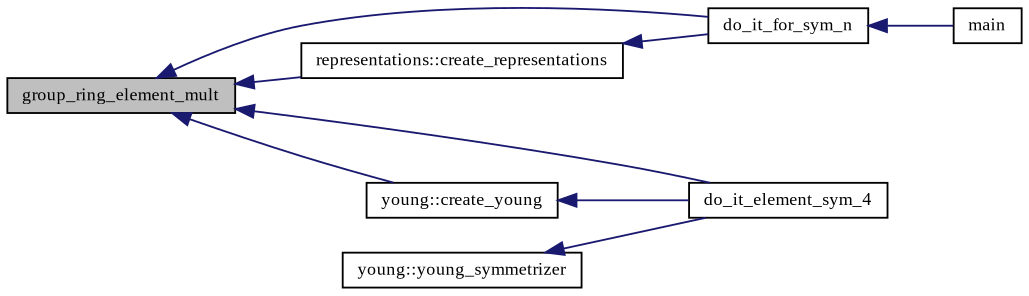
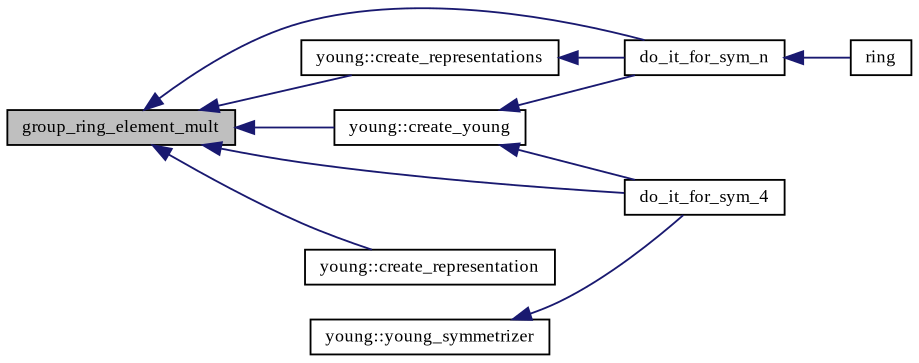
(988, 26) -> (881, 58)
(462, 61) -> (430, 58)
none -> (577, 90)
(788, 200) -> (705, 197)
none -> (430, 267)
